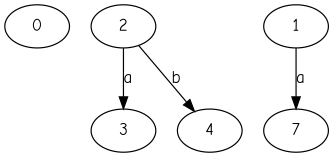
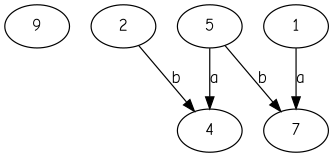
(37, 26) -> (37, 26)
none -> (210, 26)
(123, 131) -> none
